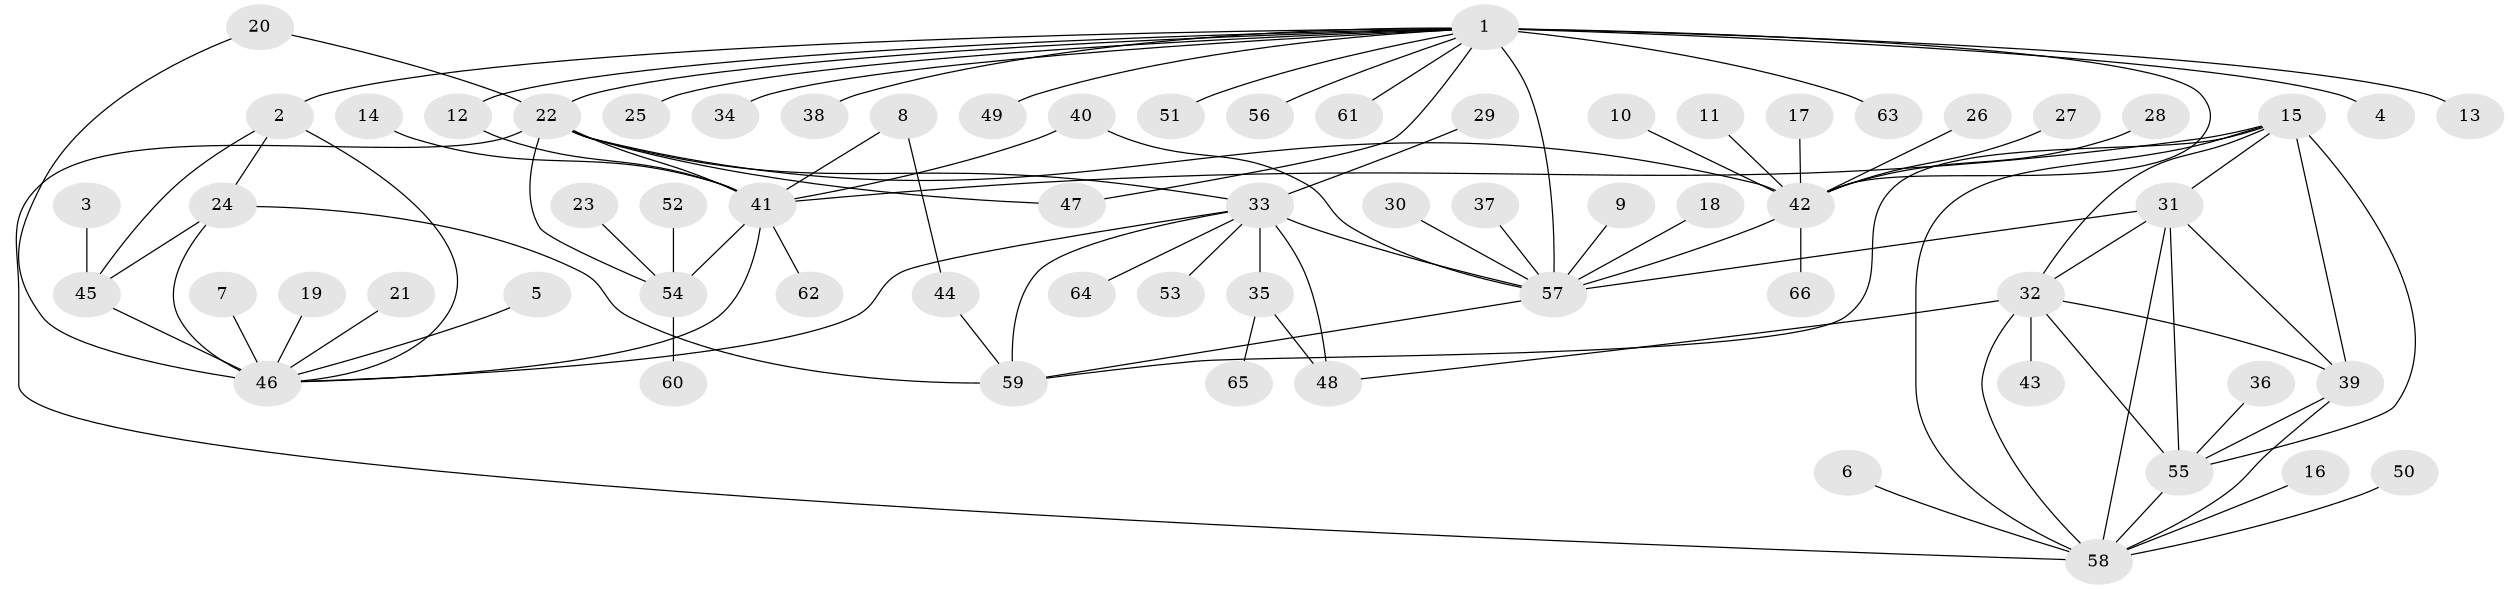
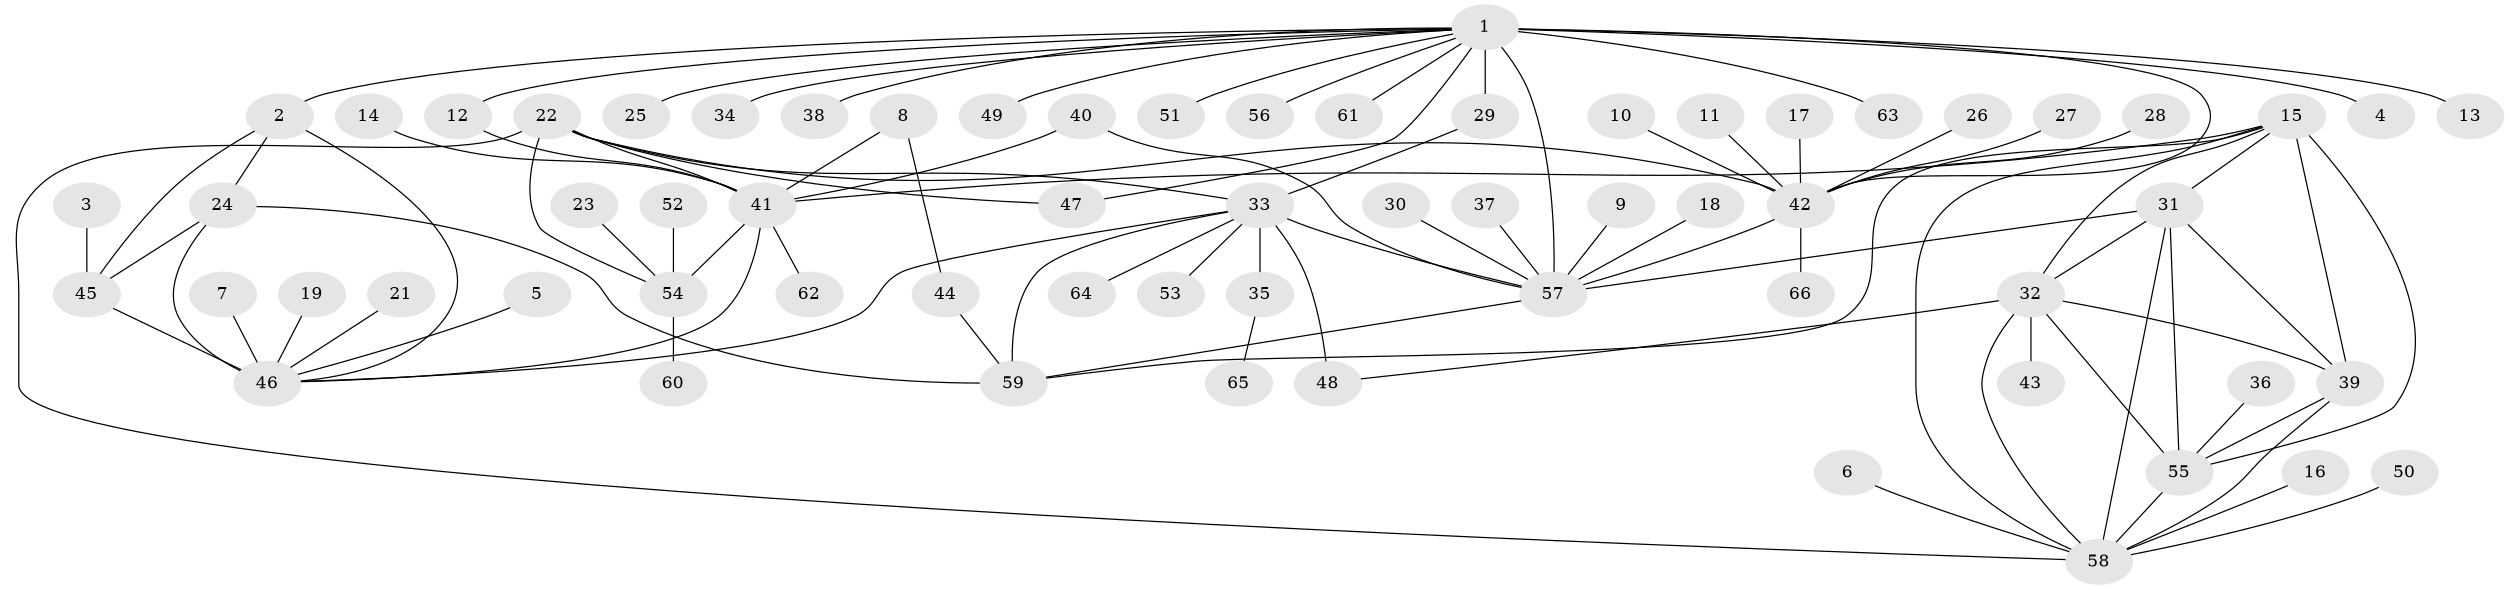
(260, 27) -> none
(1010, 48) -> (1485, 72)
(1299, 345) -> none
